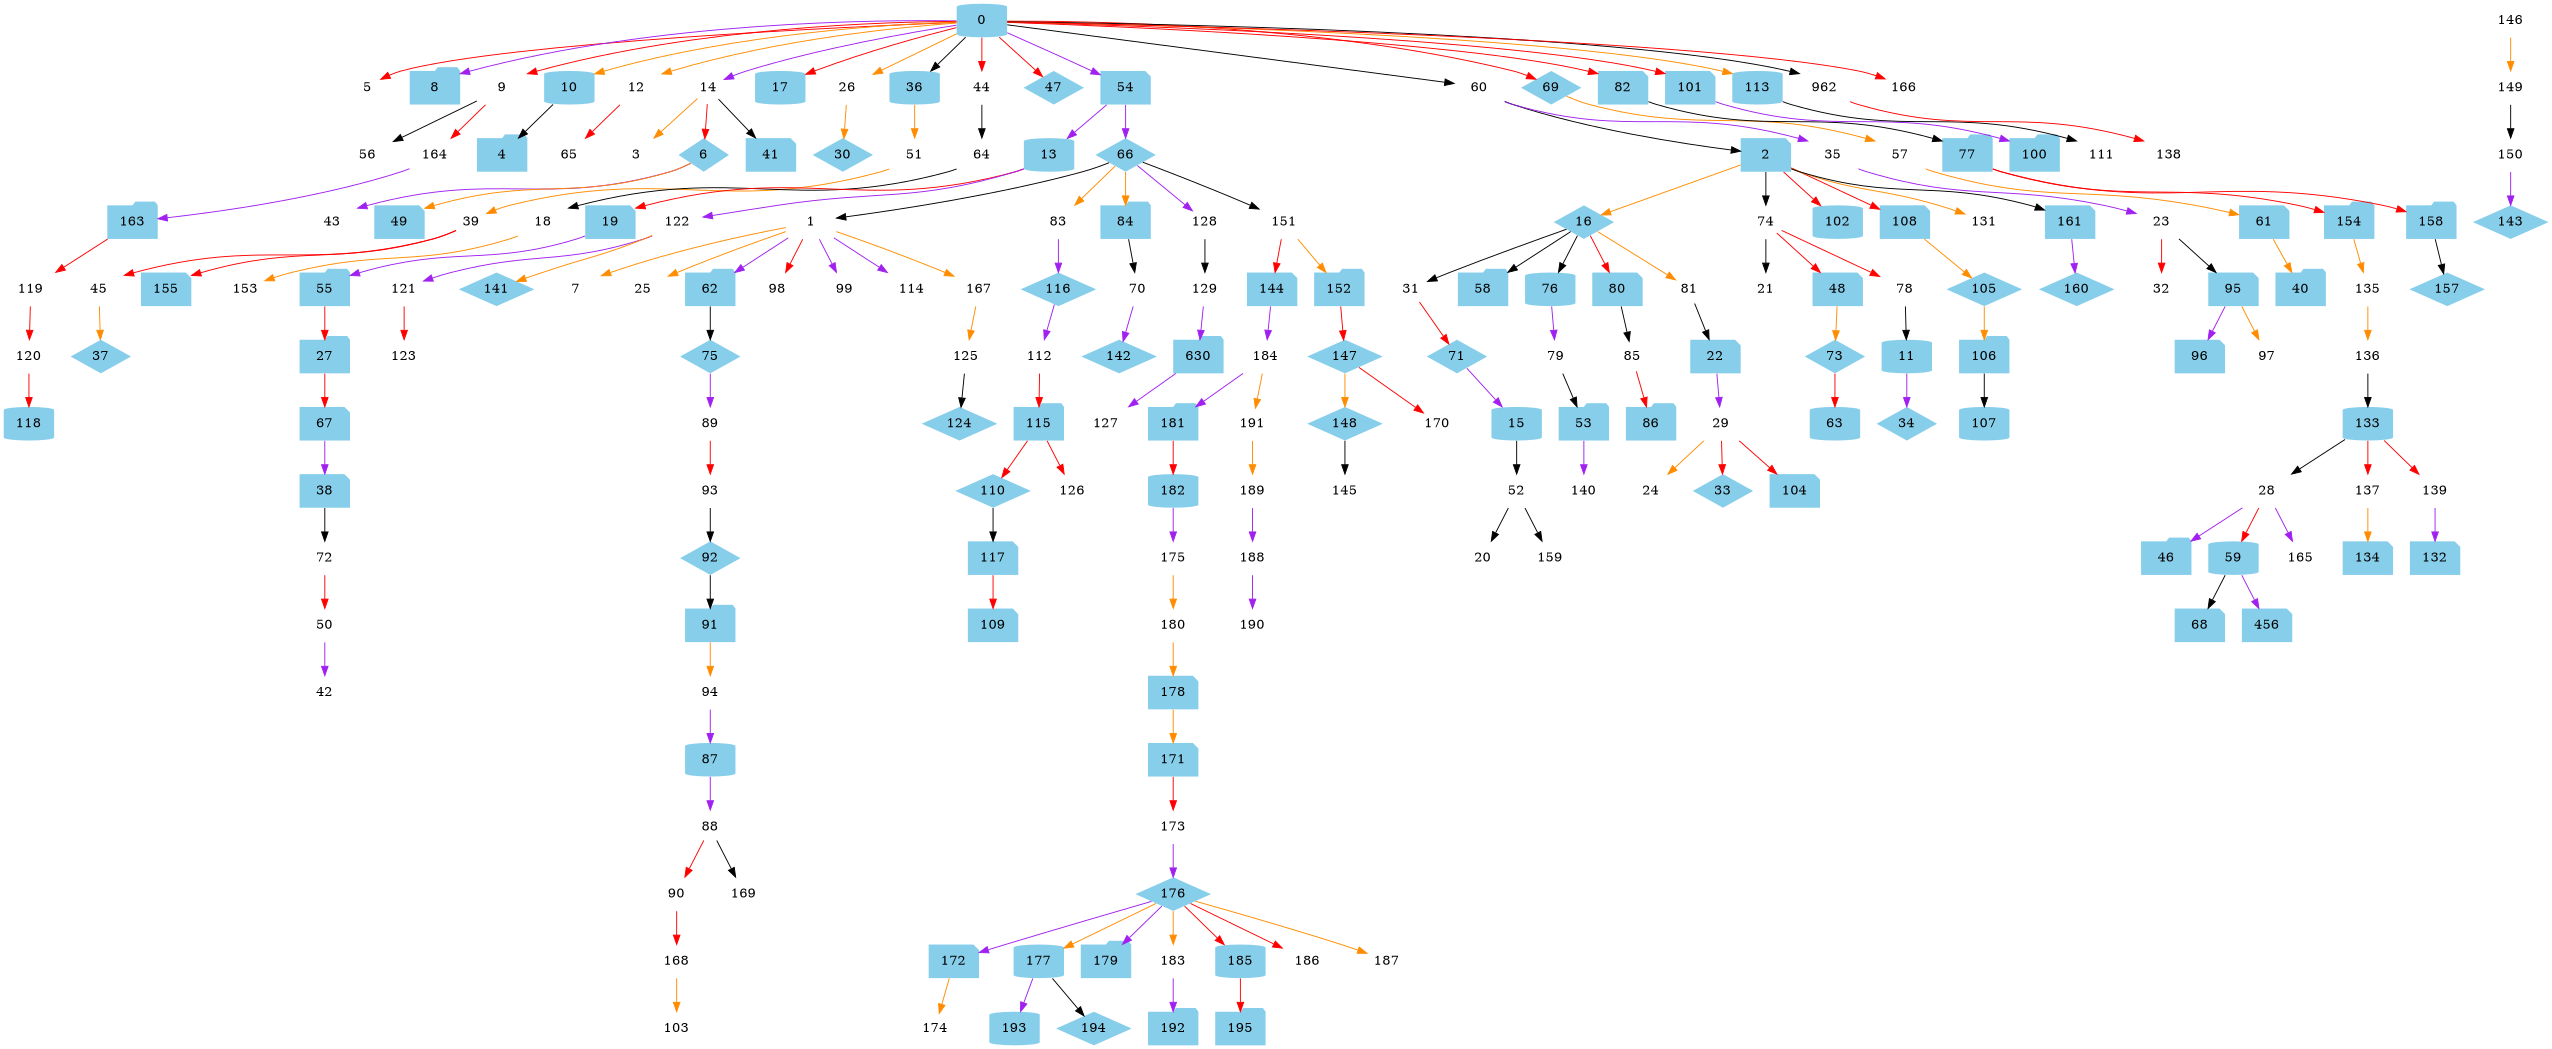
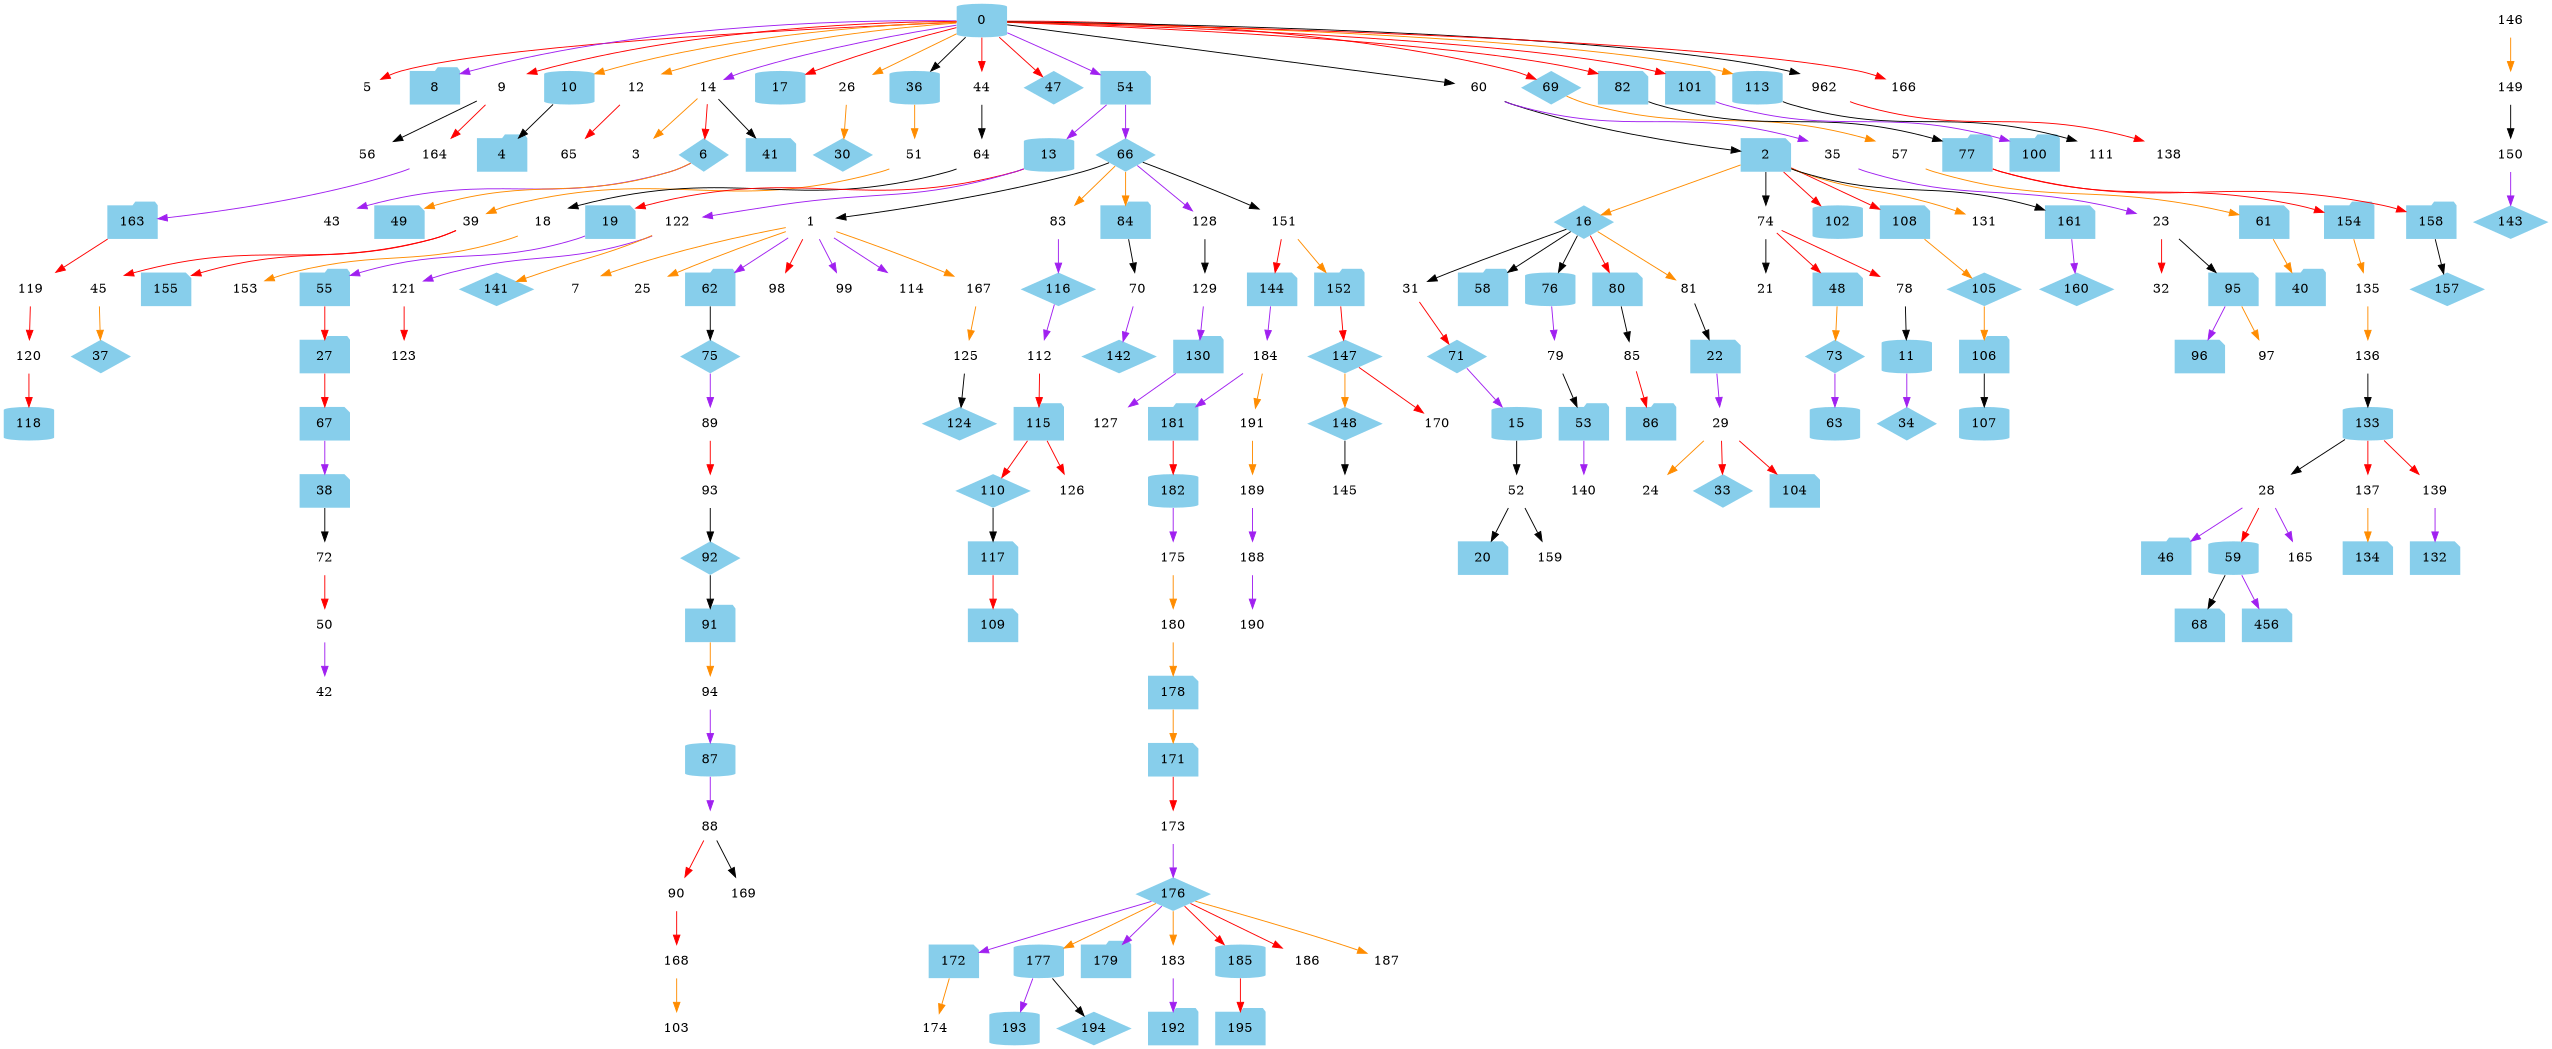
(1198, 357) -> (1198, 357)
(1835, 386) -> (1835, 386)
(1483, 558) -> (1483, 558)
